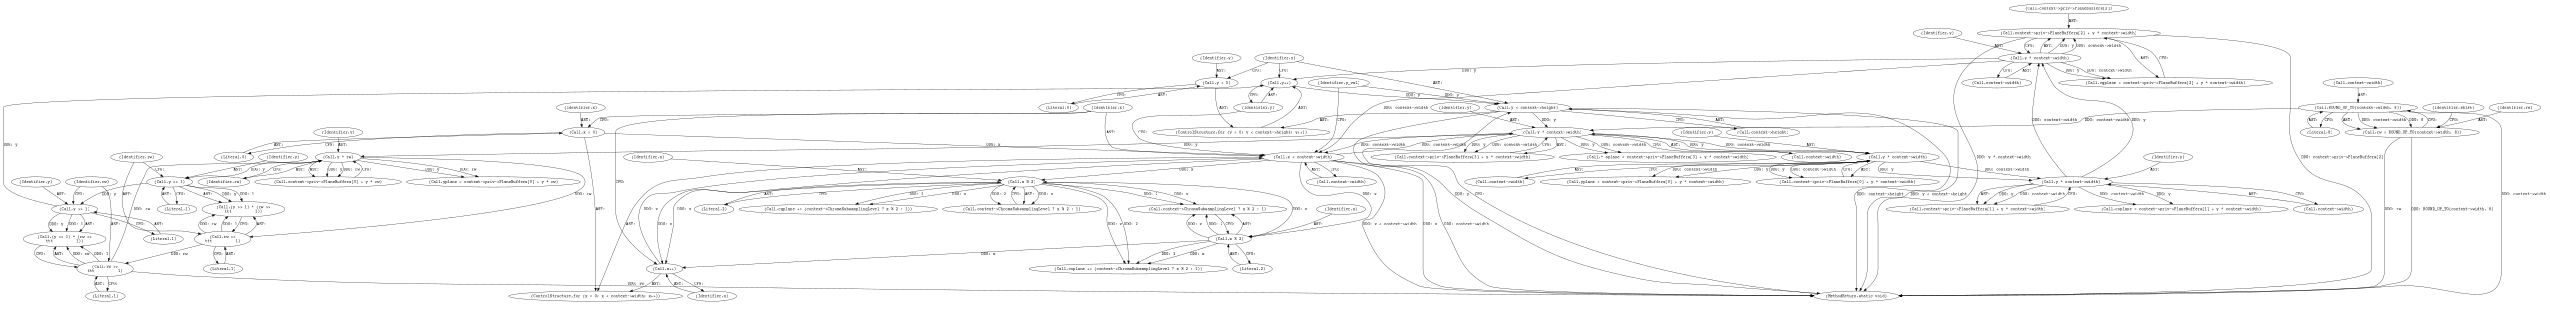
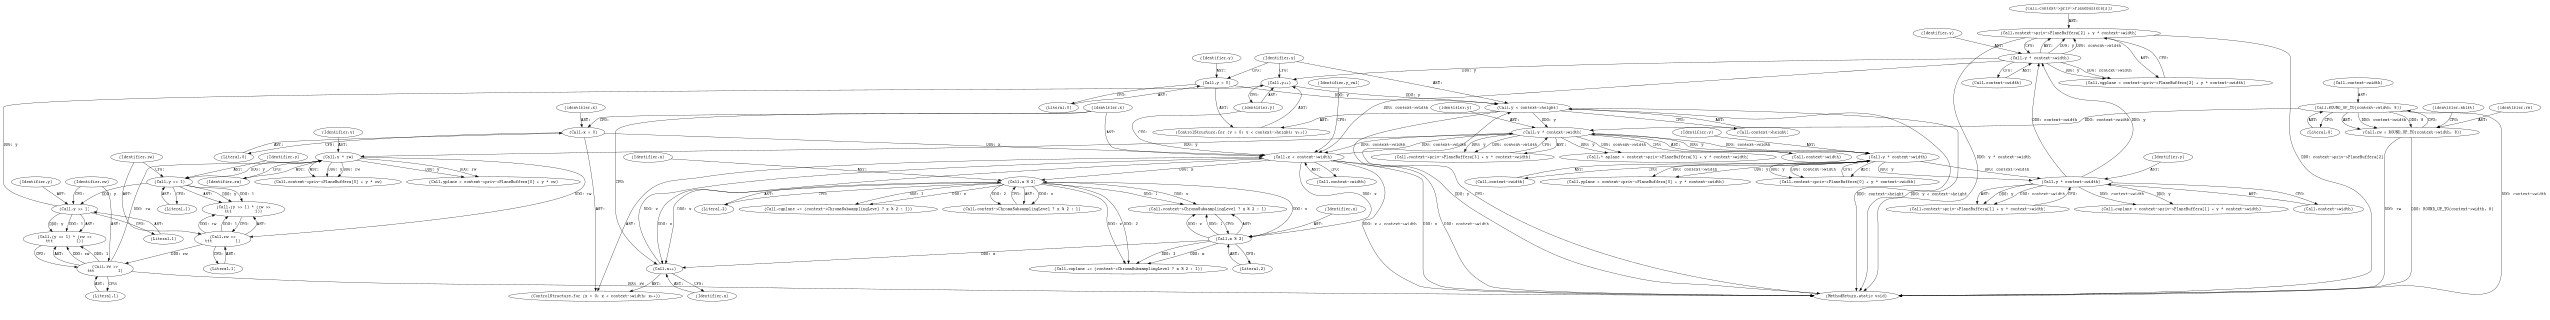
(1429, 95) -> (1365, 99)
(362, 170) -> none
